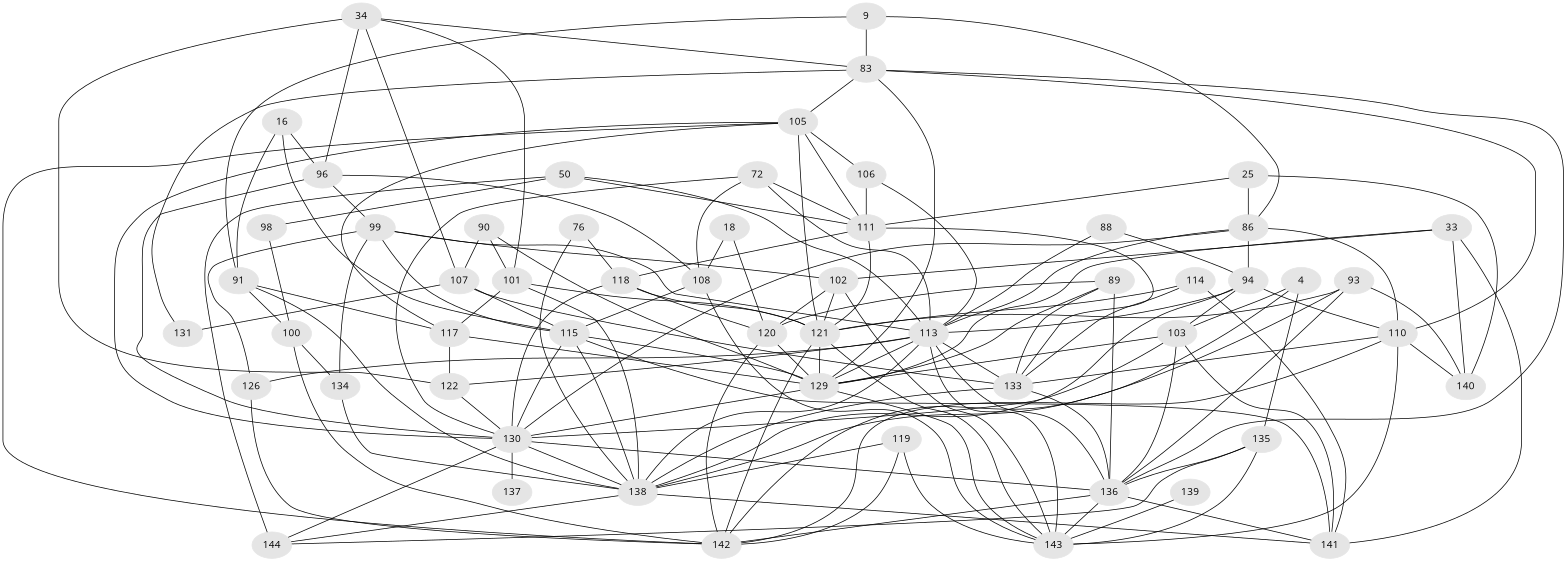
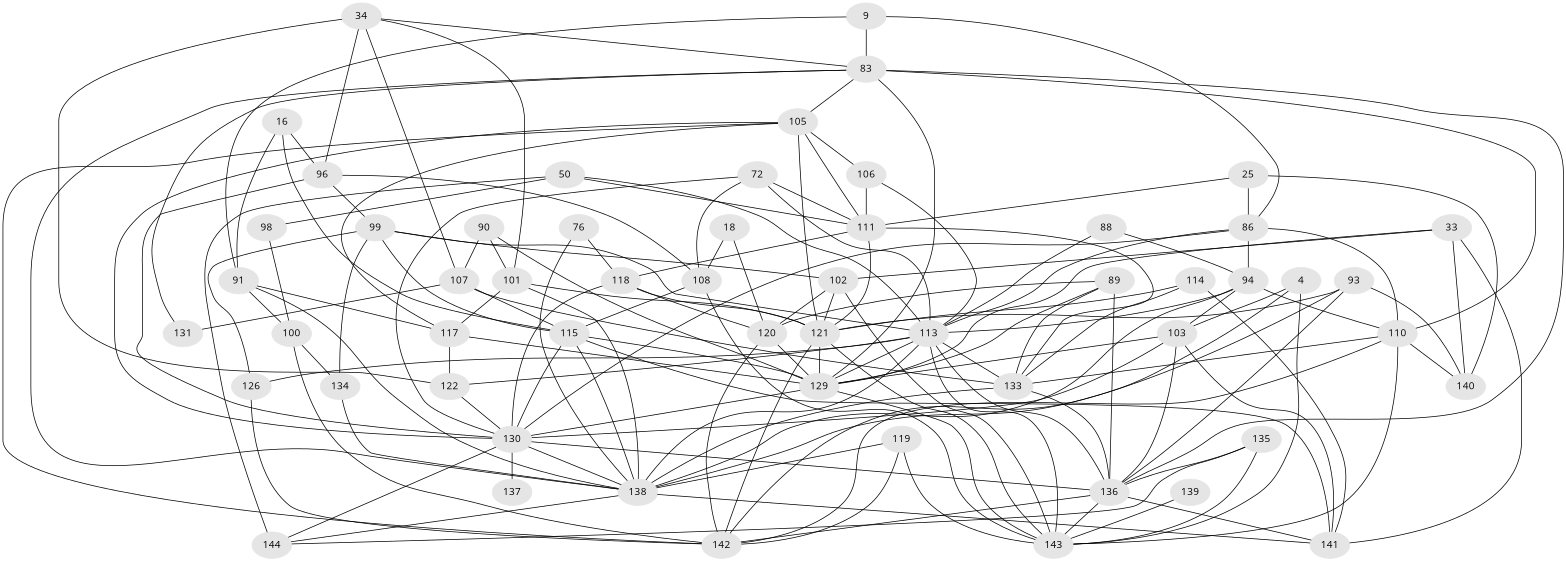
none -> (51, 204)
(1280, 367) -> (1265, 488)
